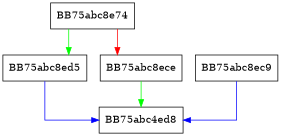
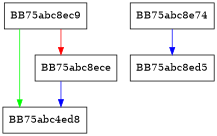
(69, 38) -> (172, 38)
(117, 38) -> (61, 38)
(141, 90) -> (61, 90)
(49, 120) -> none
(233, 120) -> (20, 64)
